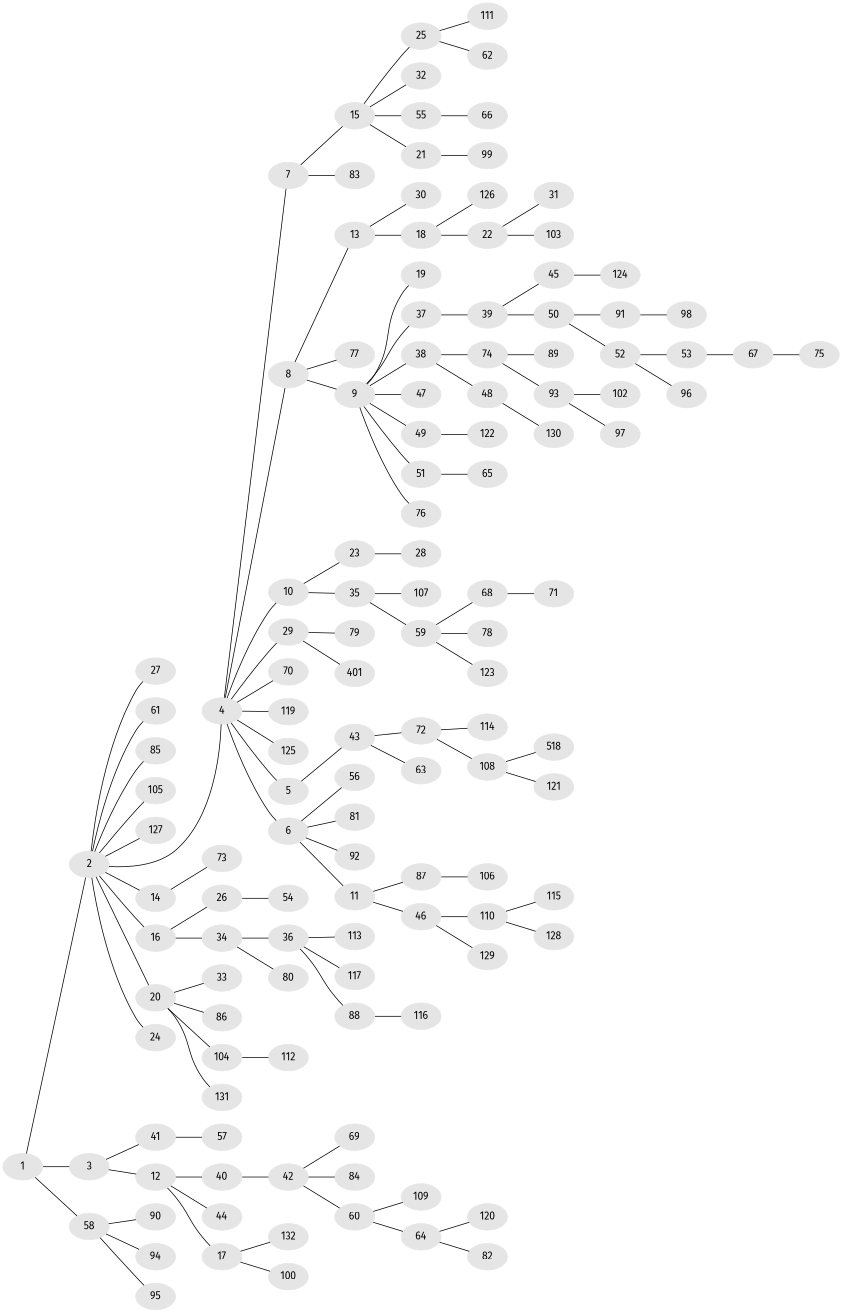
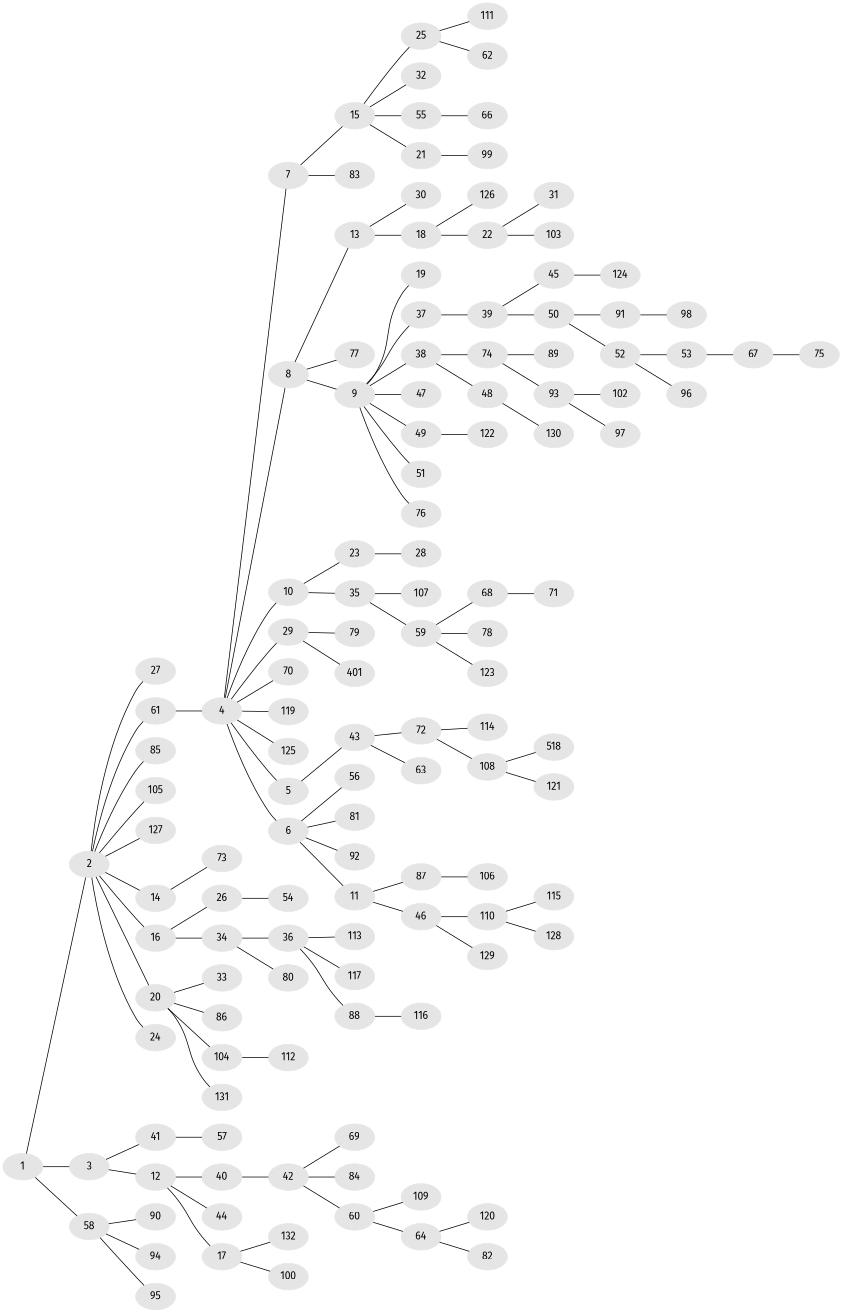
(487, 474) -> none
(197, 824) -> (189, 711)
